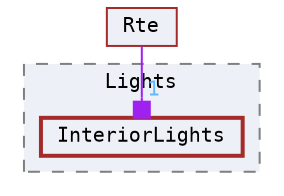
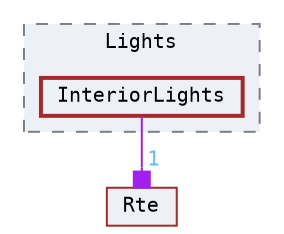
(142, 77) -> (142, 144)
